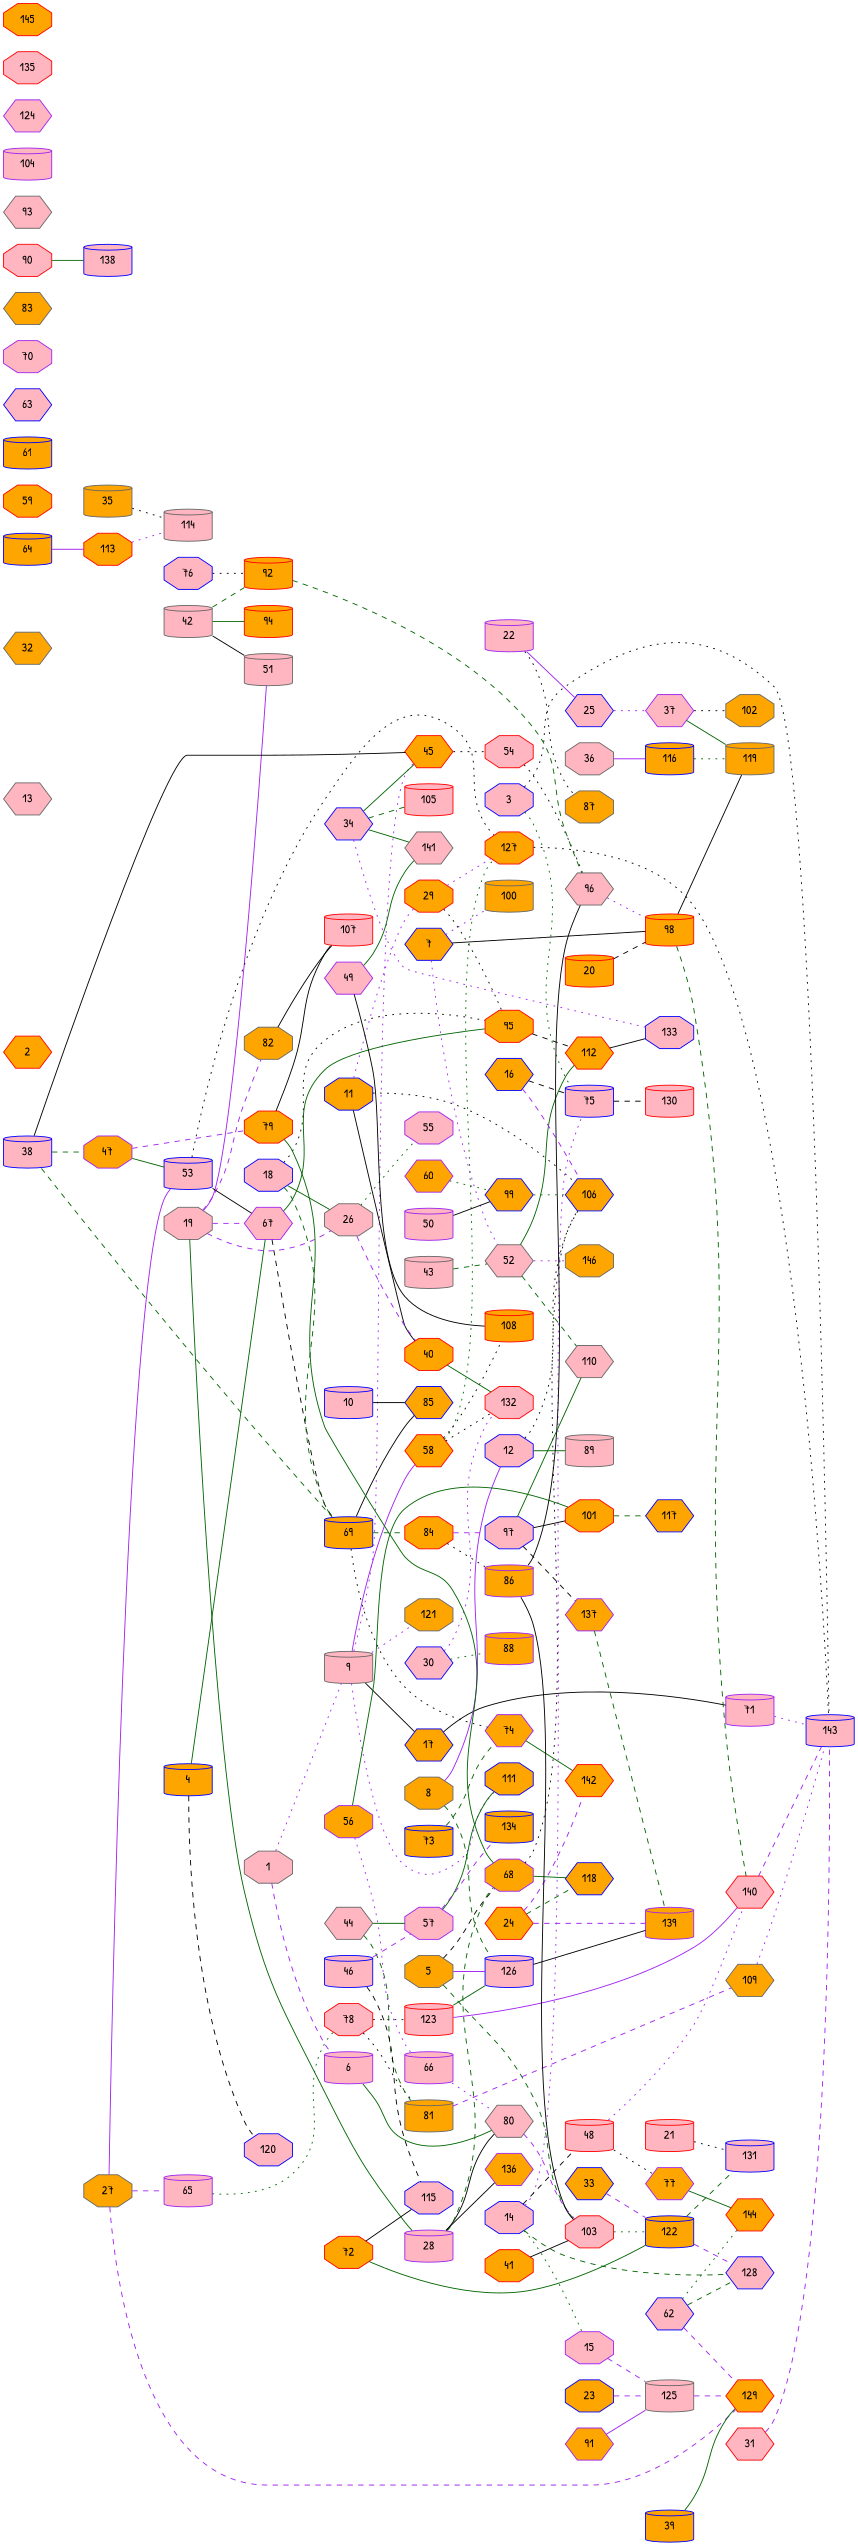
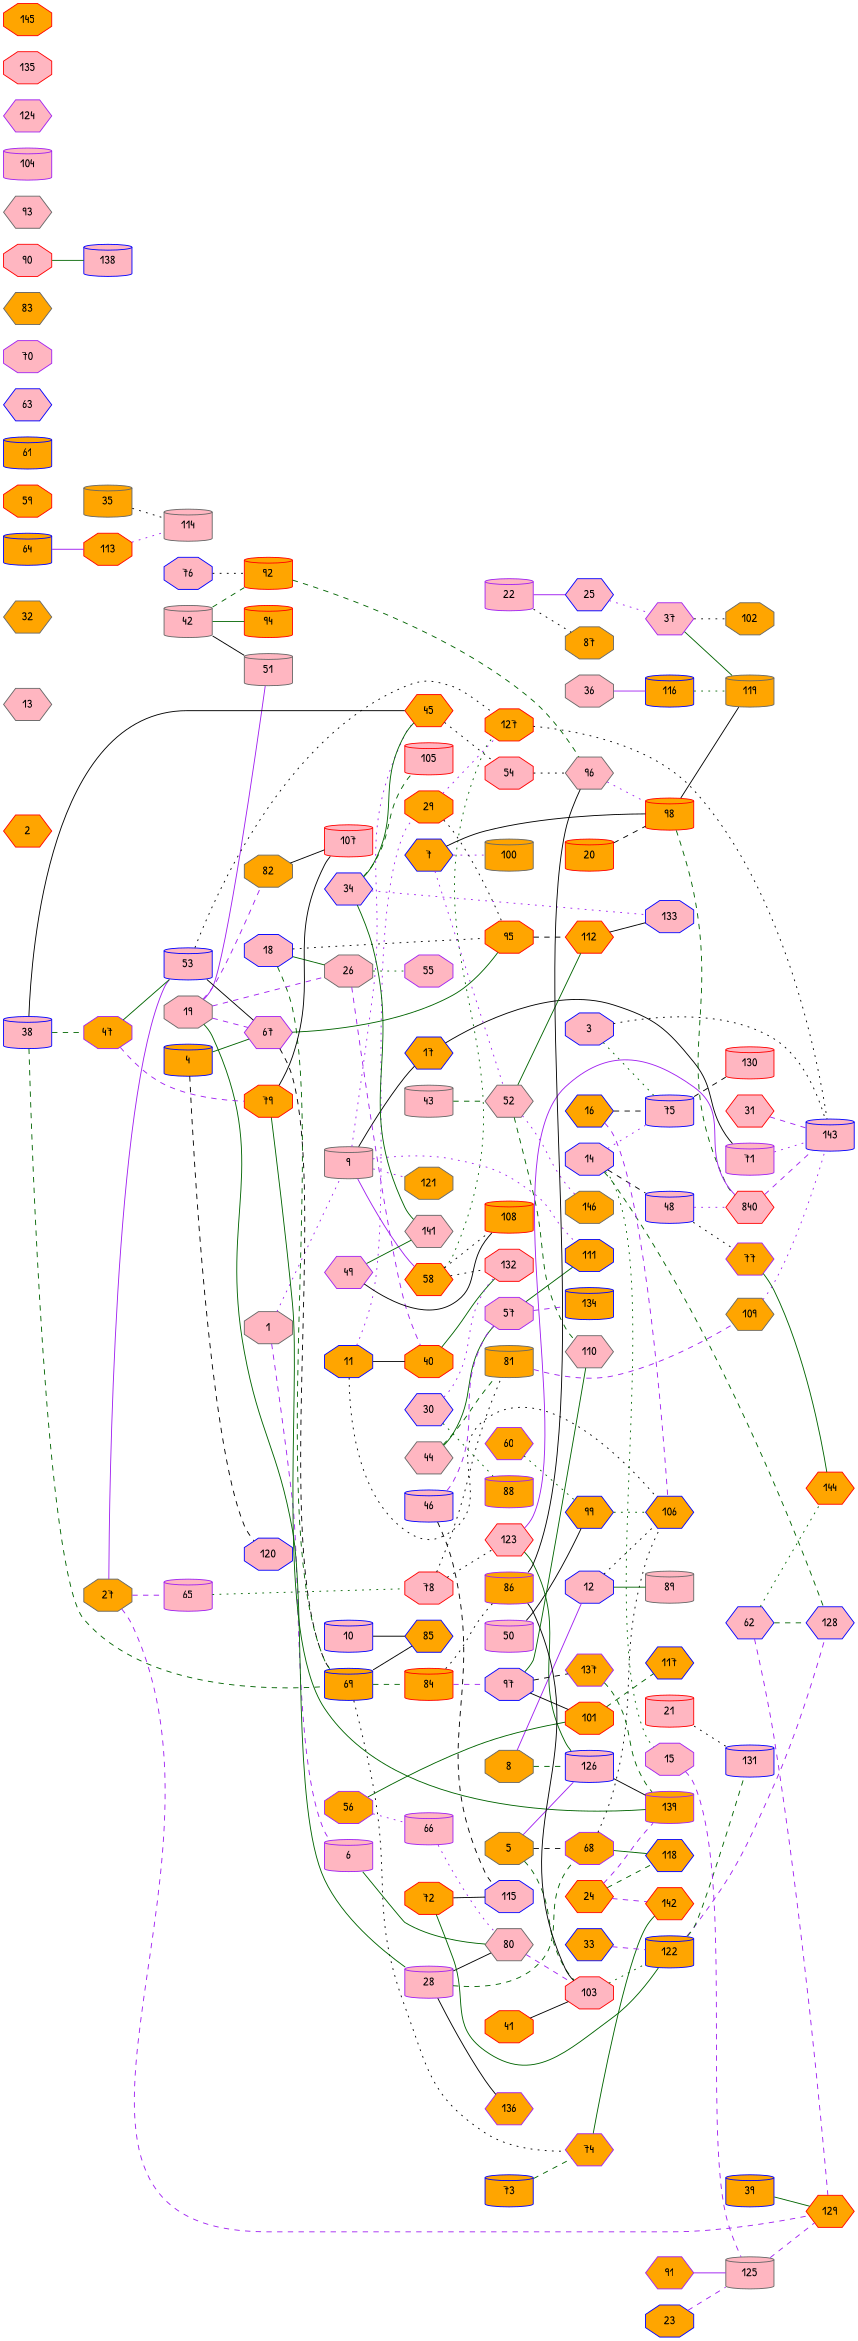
(355, 1479) -> (306, 1660)
(429, 1533) -> (429, 1684)
(750, 1892) -> (750, 1207)
(429, 2020) -> (509, 1540)
(589, 2136) -> (670, 1207)
